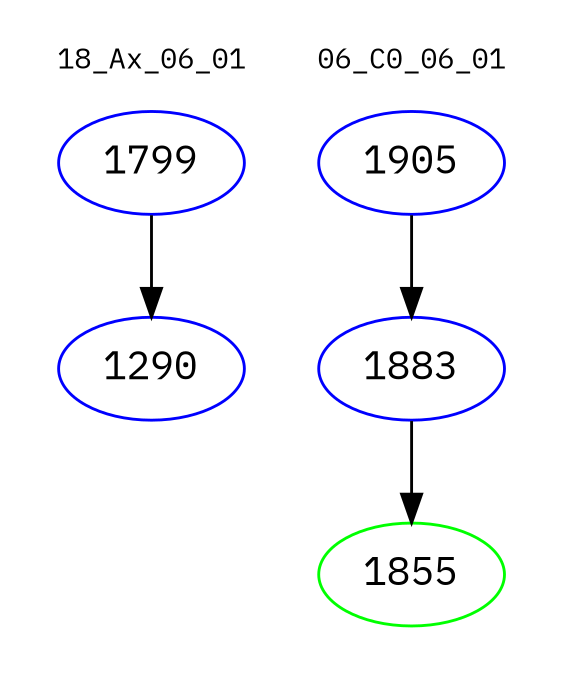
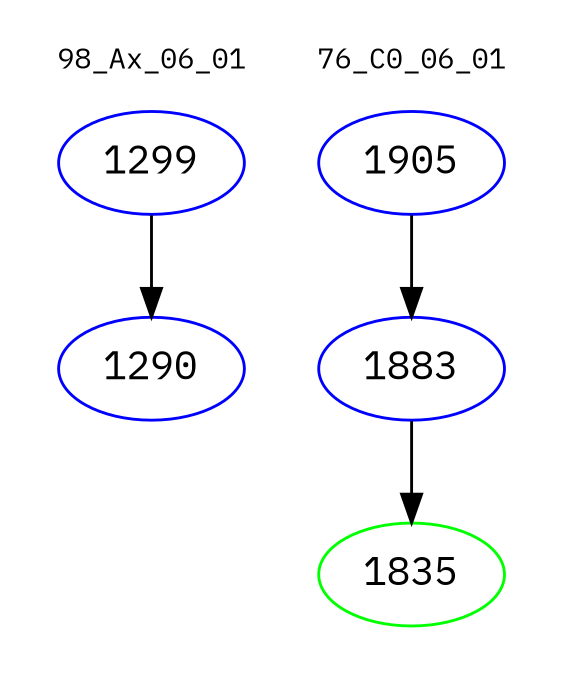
(153, 61) -> (153, 61)
(413, 61) -> (413, 61)
(151, 163) -> (151, 163)
(412, 575) -> (412, 575)
